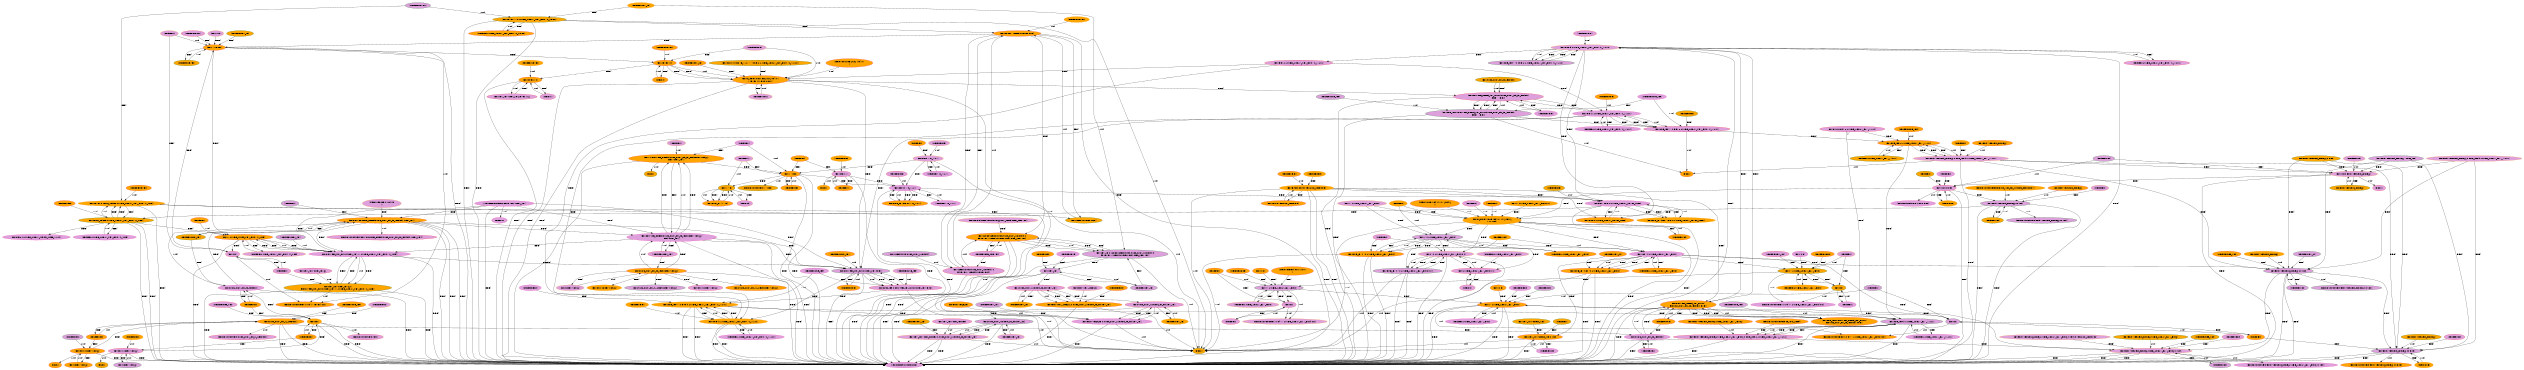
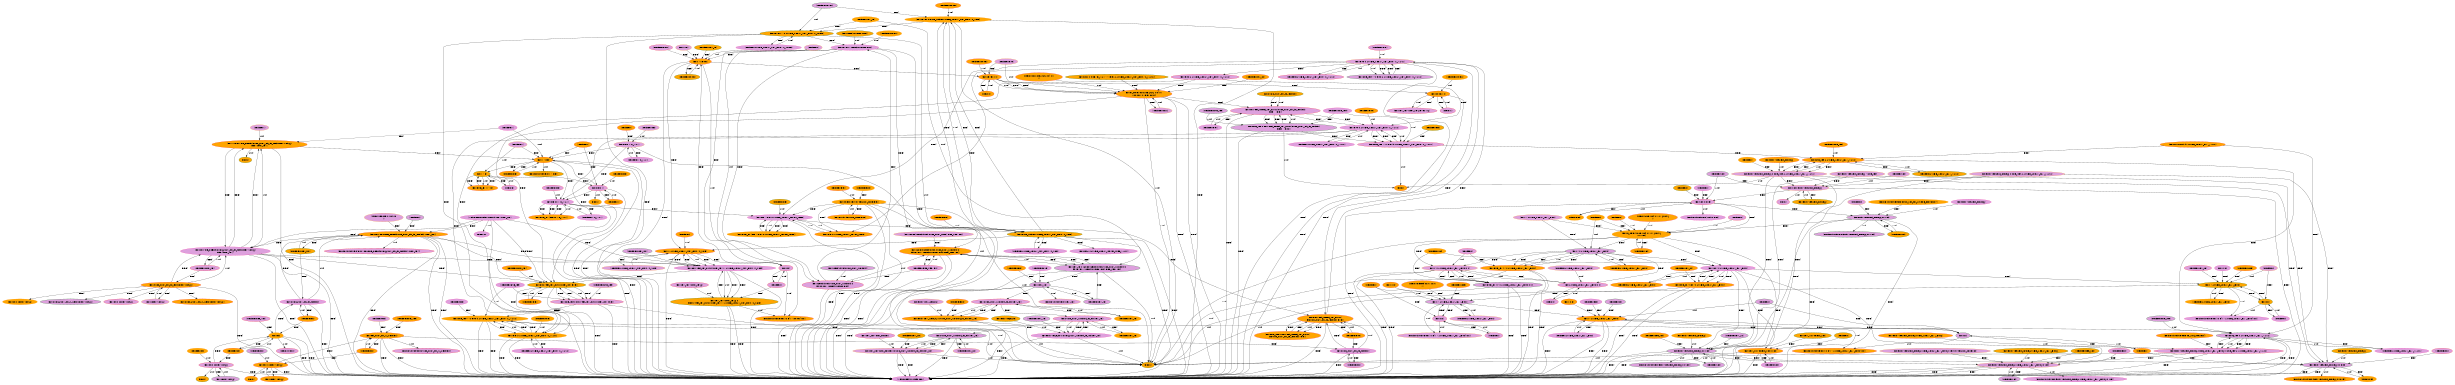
(501, 34) -> (769, 48)
(1017, 34) -> (855, 48)
(1074, 113) -> none
(1852, 129) -> (2193, 144)
(2316, 159) -> none
(2396, 159) -> (1857, 174)
none -> (575, 173)
none -> (540, 177)
(844, 181) -> (571, 181)
(2068, 188) -> (1971, 202)
(732, 195) -> (480, 181)
(2008, 195) -> (1897, 209)
(1531, 203) -> none
(614, 209) -> (872, 26)
(1610, 212) -> (820, 226)
(244, 237) -> (685, 251)
(861, 271) -> (557, 285)
(1964, 279) -> (1351, 293)
none -> (1060, 302)
(958, 305) -> (1006, 319)
(281, 322) -> (382, 336)
(831, 322) -> (598, 336)
(1782, 322) -> (2185, 336)
(365, 337) -> (287, 351)
none -> (628, 373)
